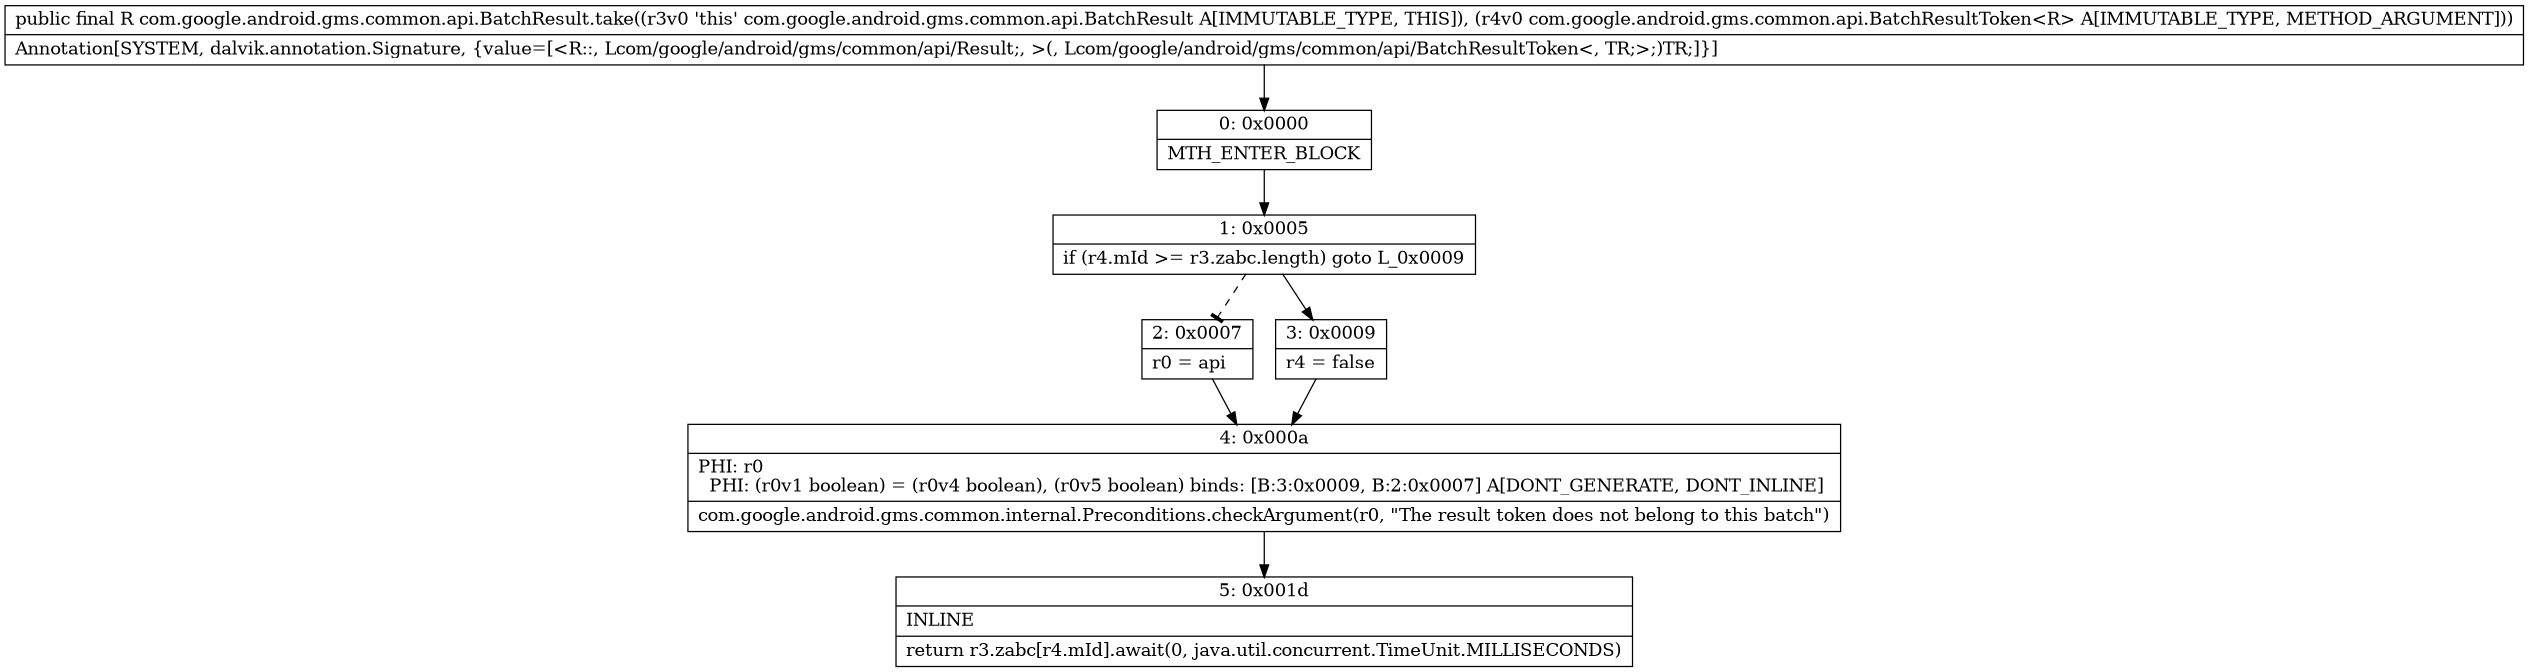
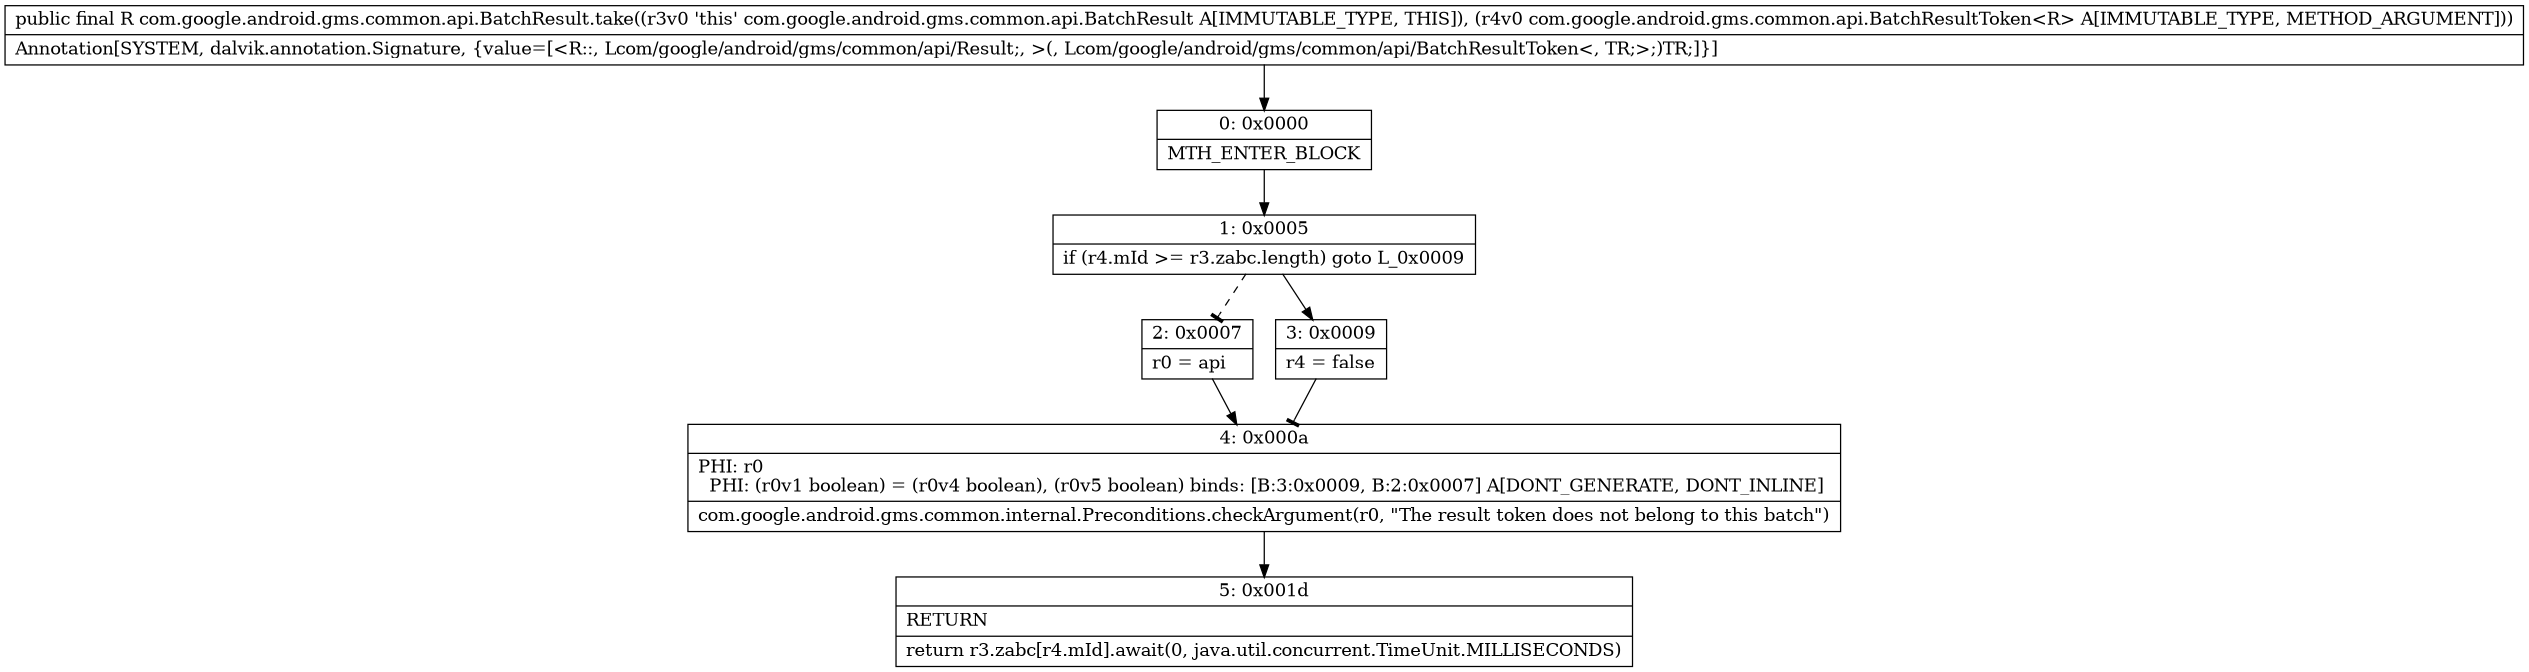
(1305, 399) -> (1305, 399)
(941, 620) -> (947, 620)
